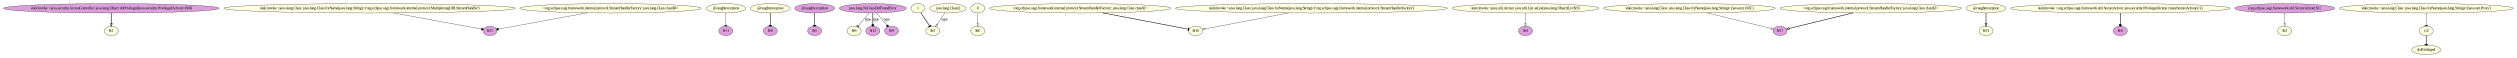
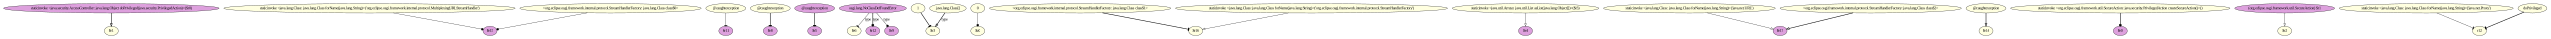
(873, 8) -> (873, 8)
(978, 18) -> (978, 19)
(941, 19) -> (941, 19)
(2426, 40) -> (2505, 20)
